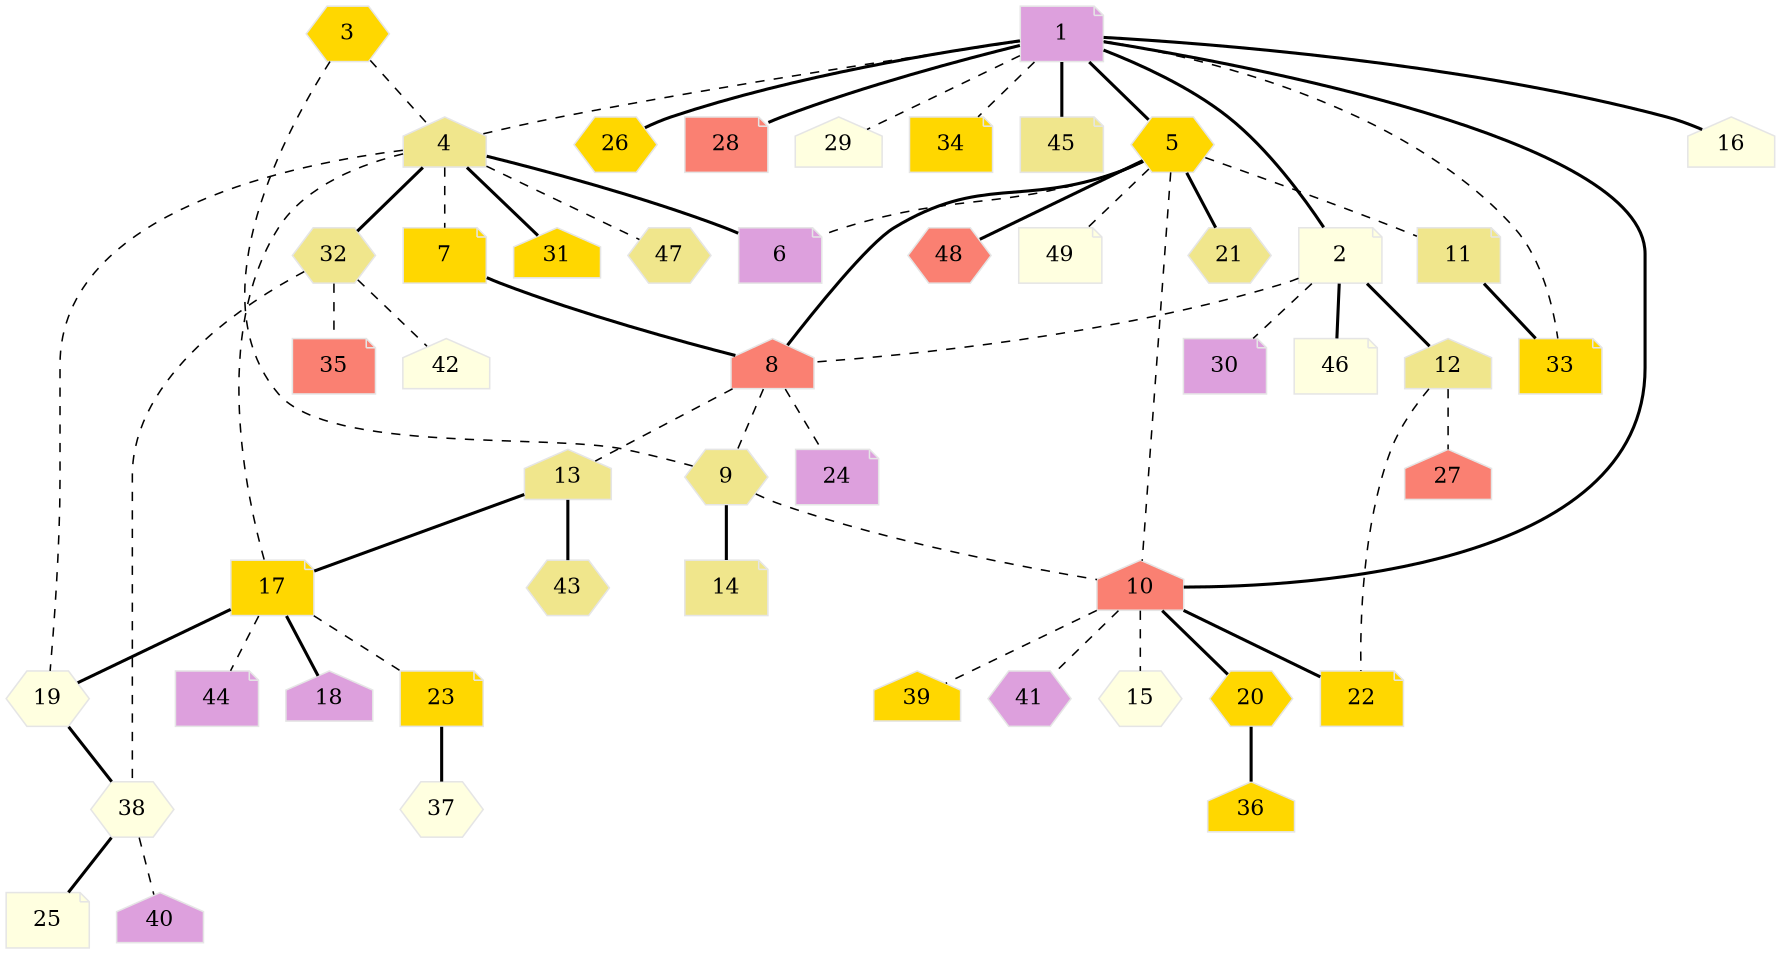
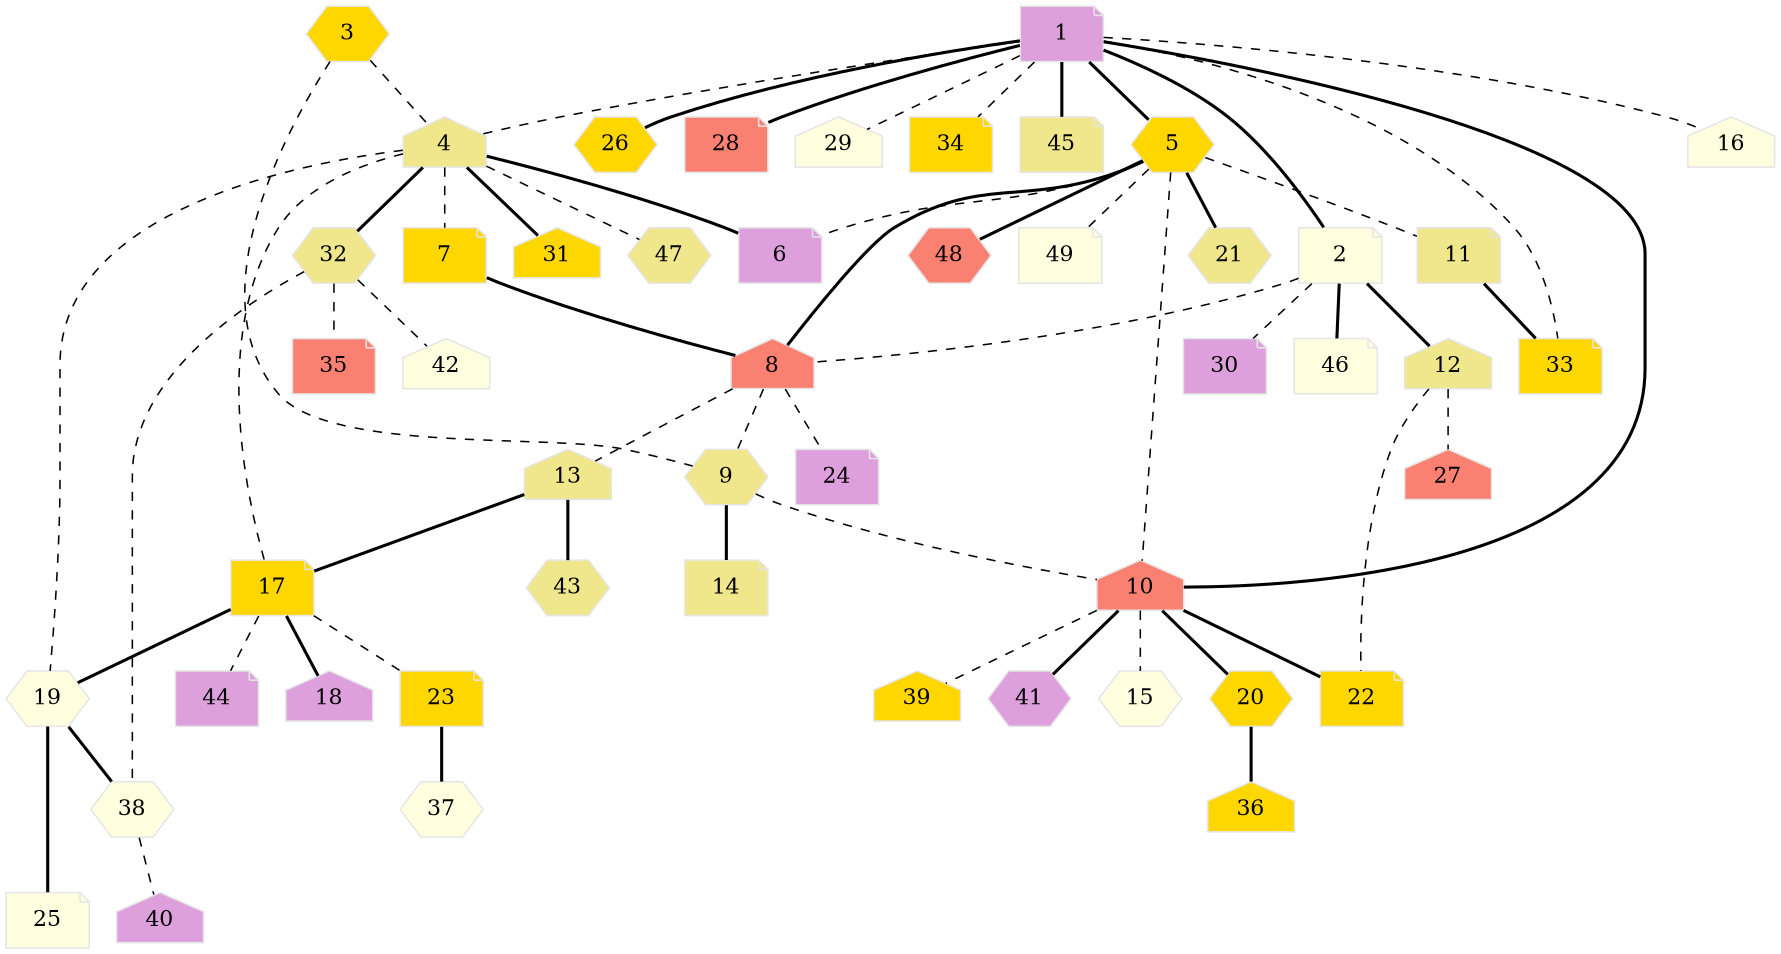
(1406, 67) -> (1406, 67)
(1086, 643) -> (1086, 643)
(90, 865) -> (48, 809)
